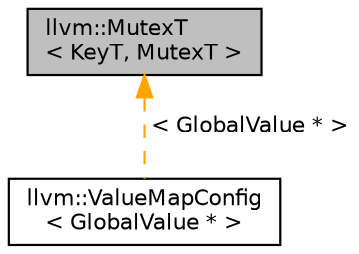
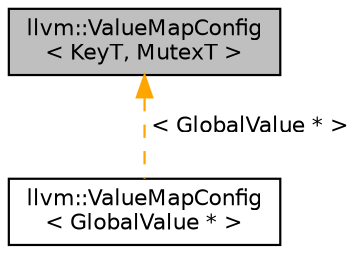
(145, 42) -> (145, 42)
